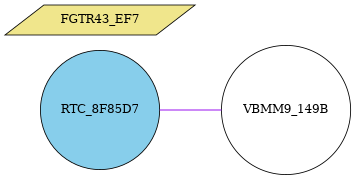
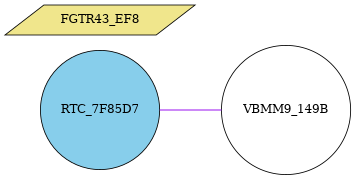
(100, 20) -> (100, 20)
(100, 110) -> (100, 110)
